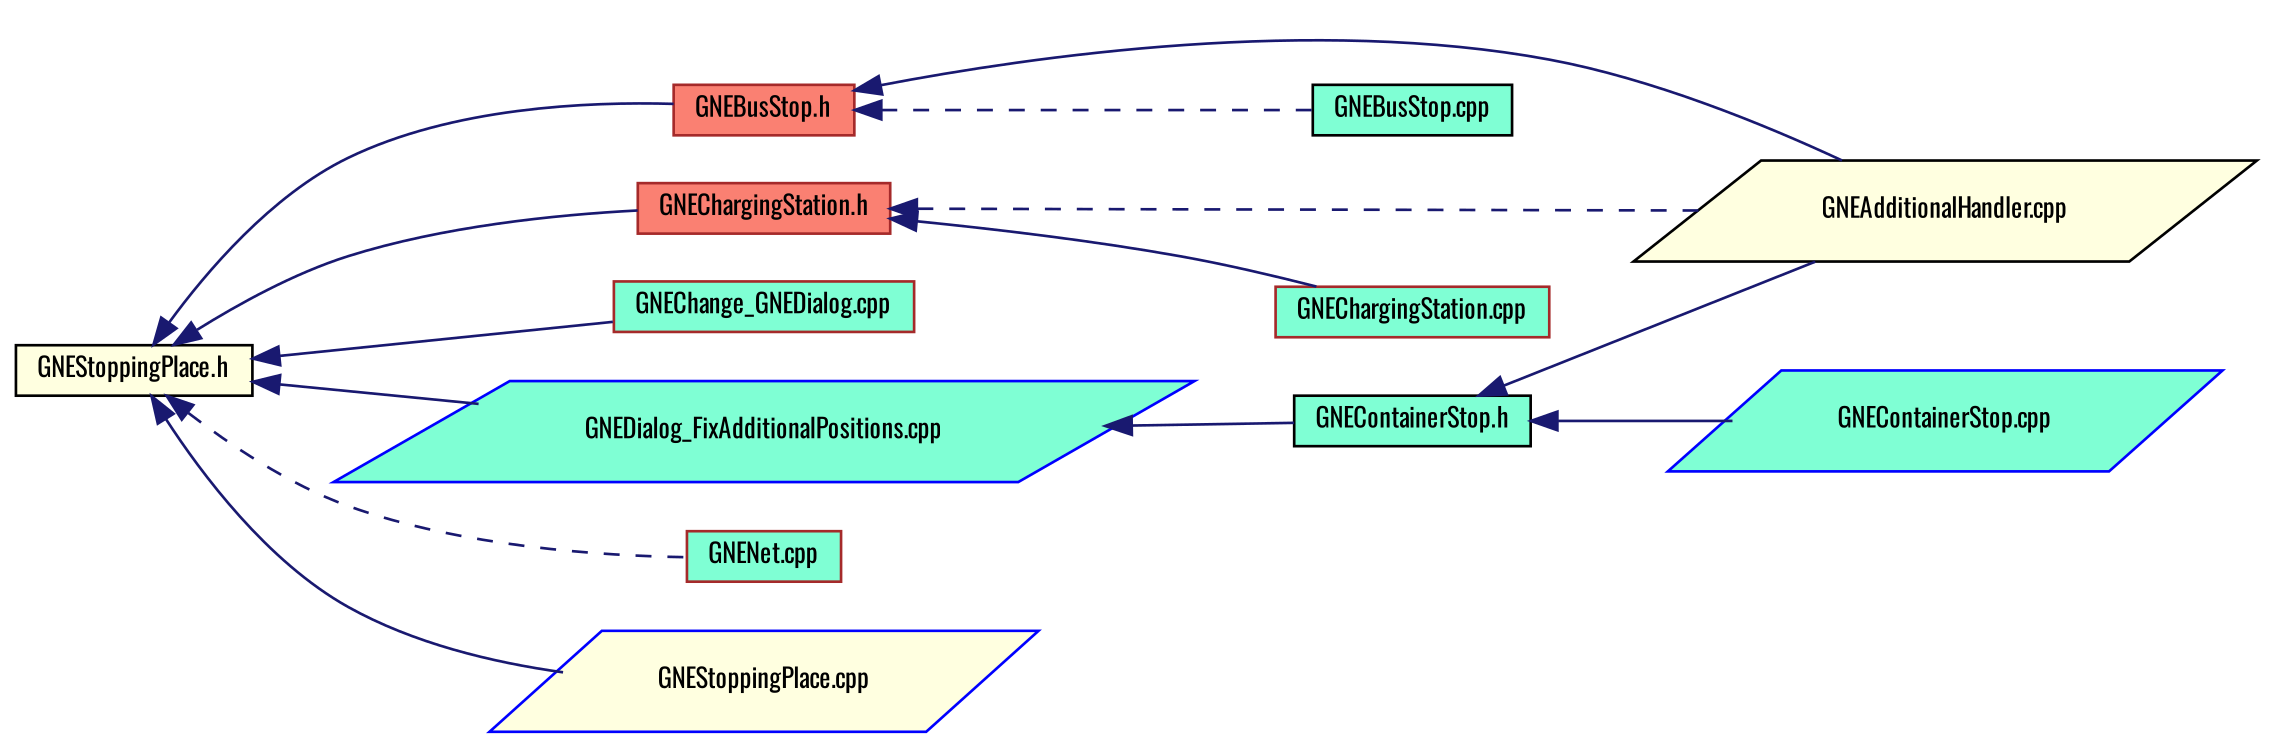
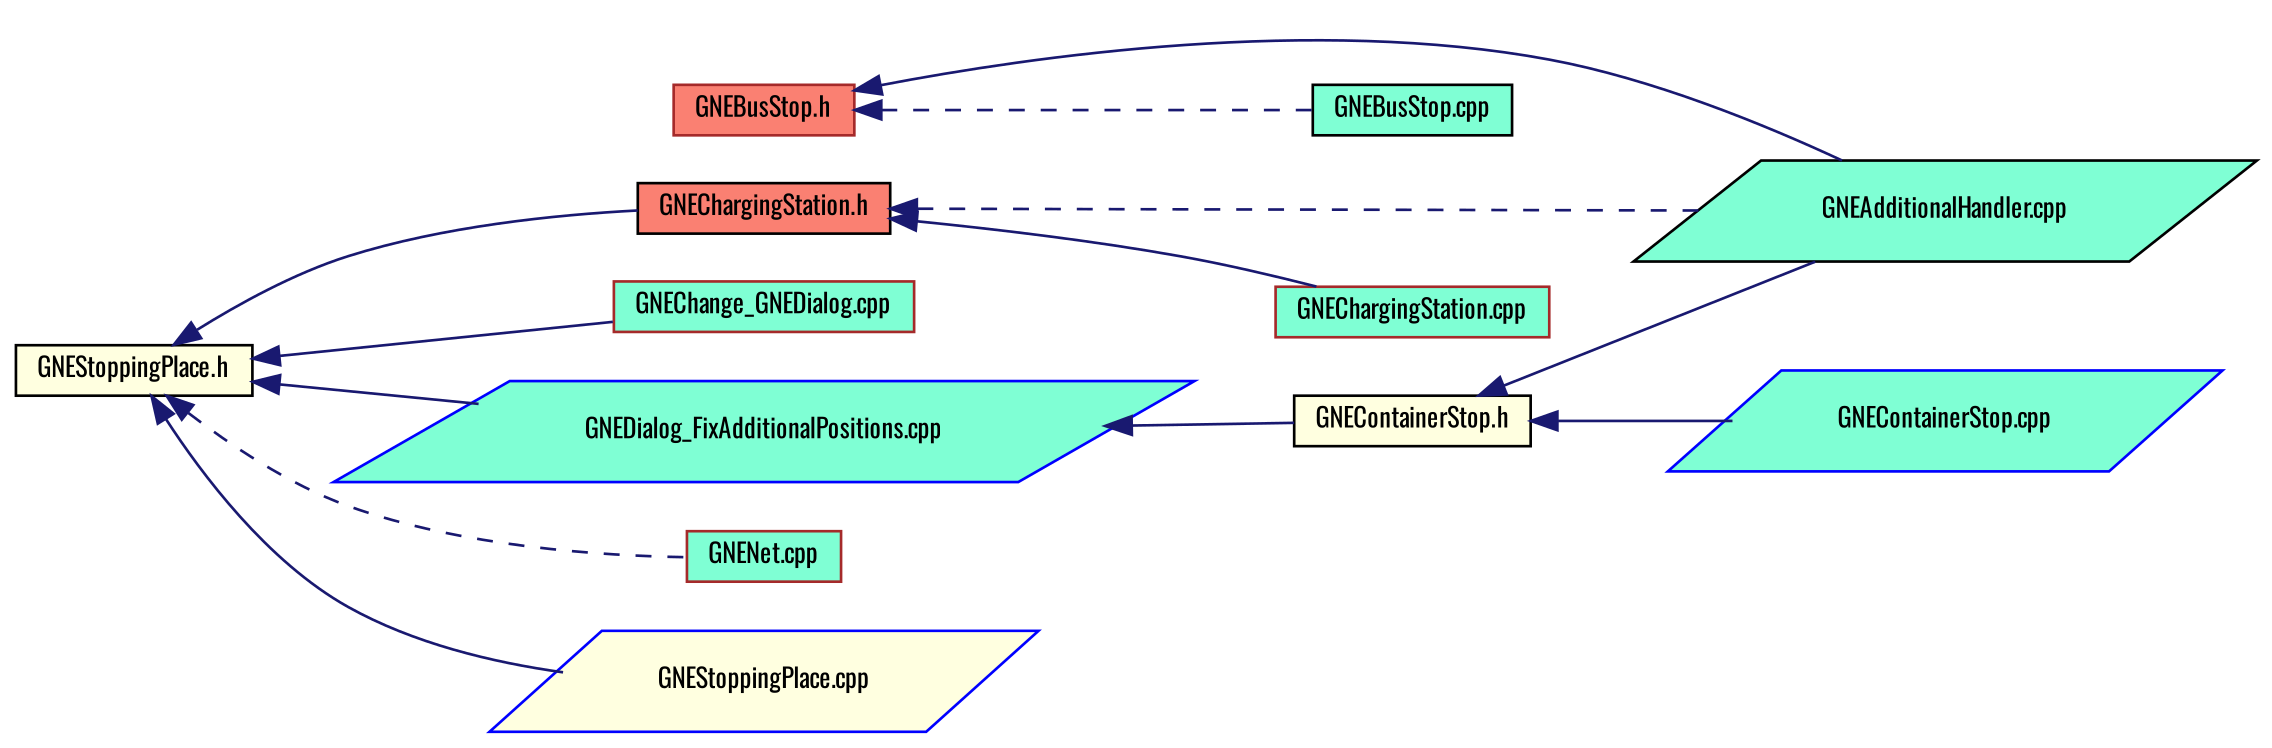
(389, 141) -> none
(764, 208) -> (764, 208)
(1945, 211) -> (1945, 211)
(1412, 421) -> (1412, 421)
